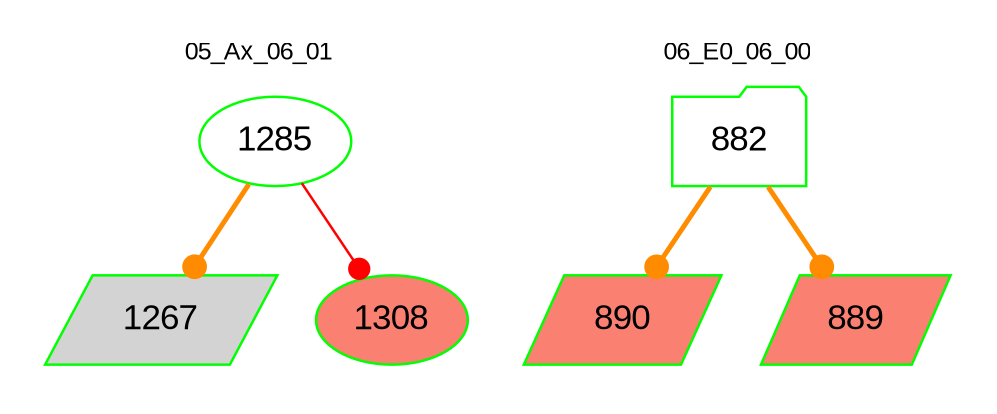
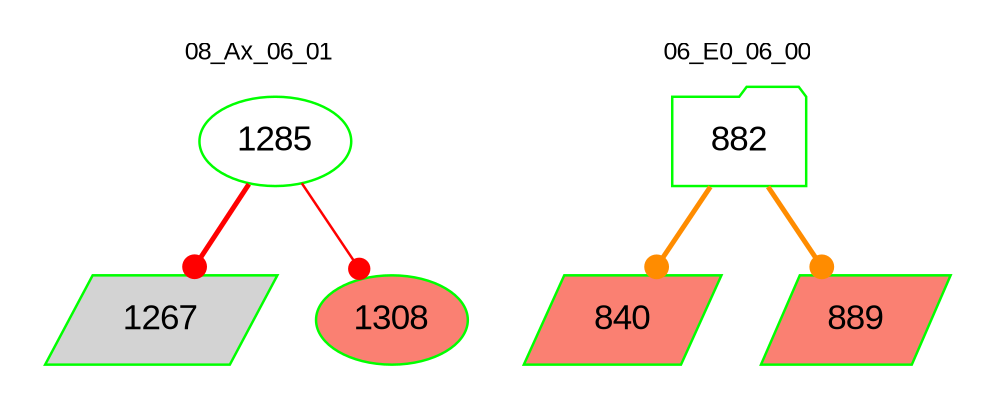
(259, 53) -> (259, 53)
(225, 221) -> (225, 221)
(623, 320) -> (623, 320)
